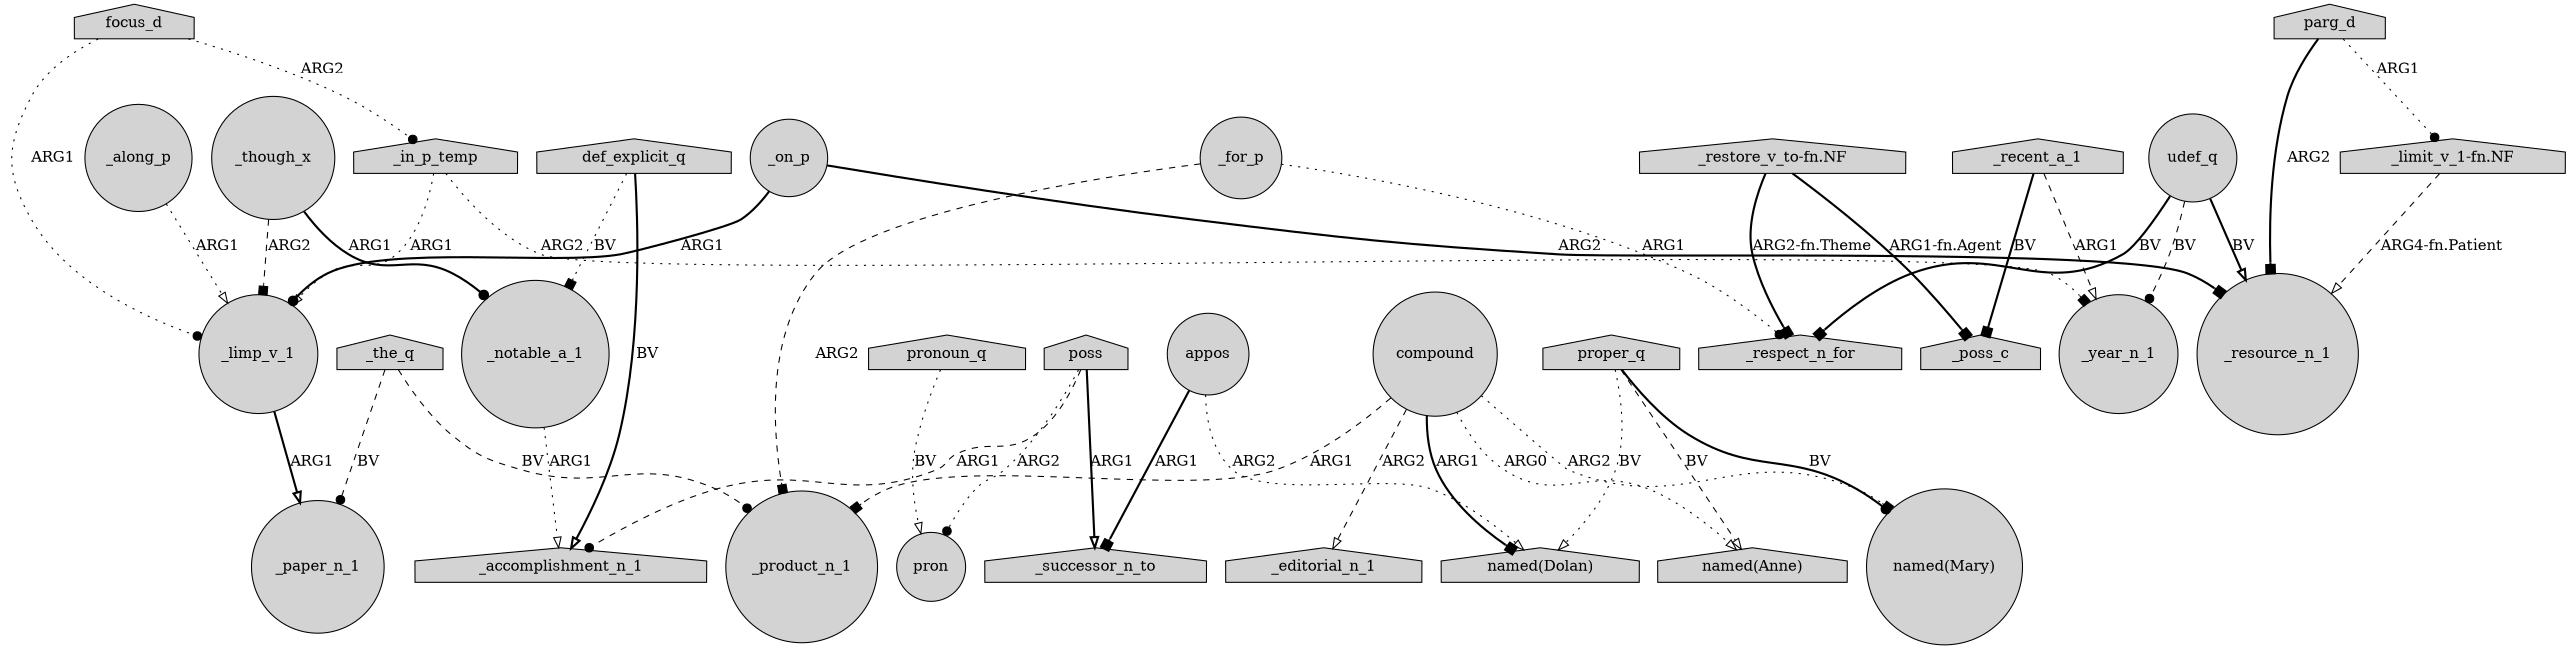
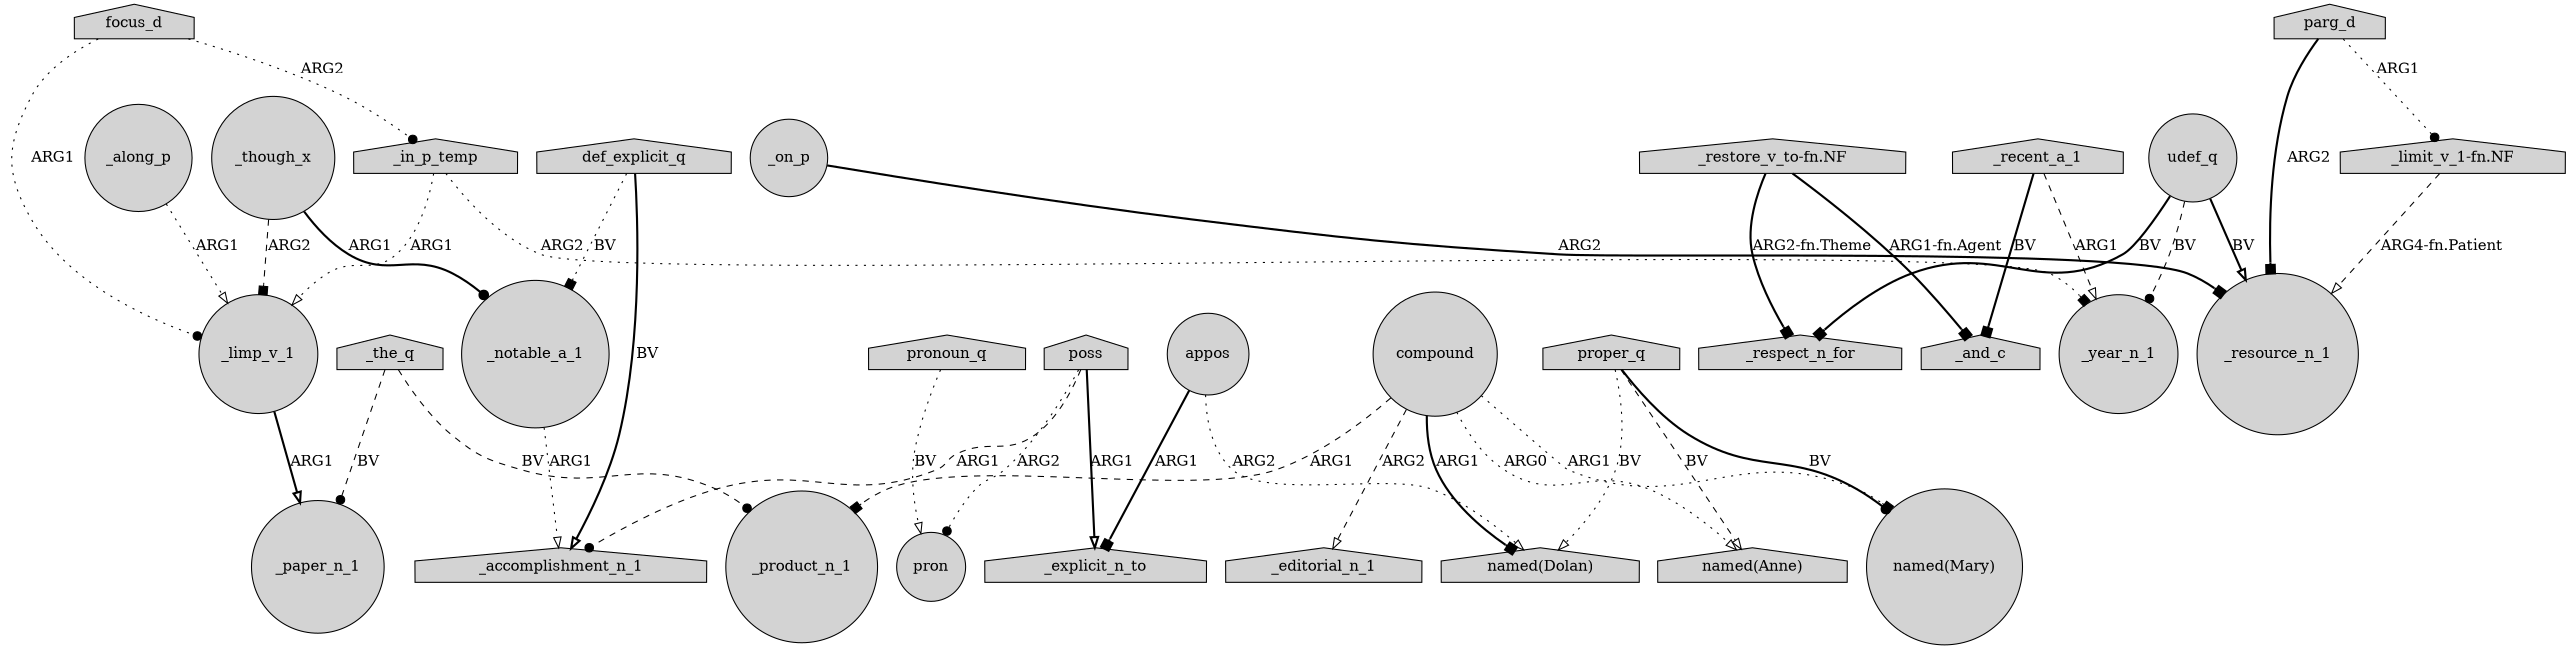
(1241, 158) -> none
(524, 258) -> none
(1981, 354) -> (1981, 354)
(1590, 462) -> (1590, 462)
(1096, 567) -> (1096, 567)
